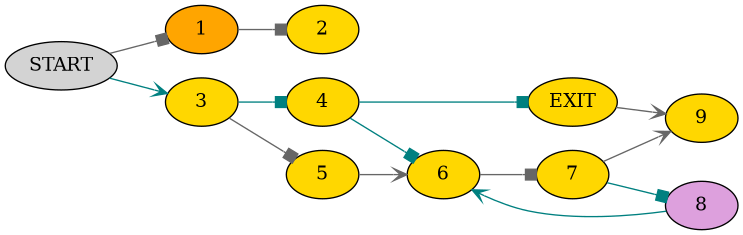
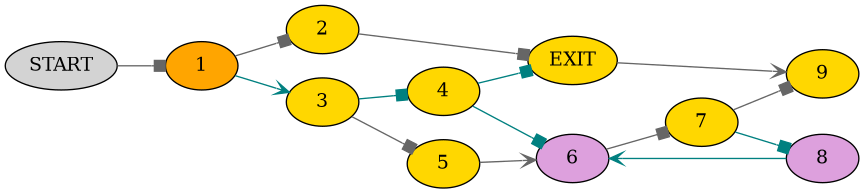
none -> (437, 44)
(132, 84) -> (256, 82)
(631, 149) -> (756, 101)
(443, 175) -> (573, 158)
